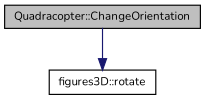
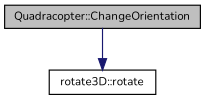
(103, 82) -> (103, 82)
